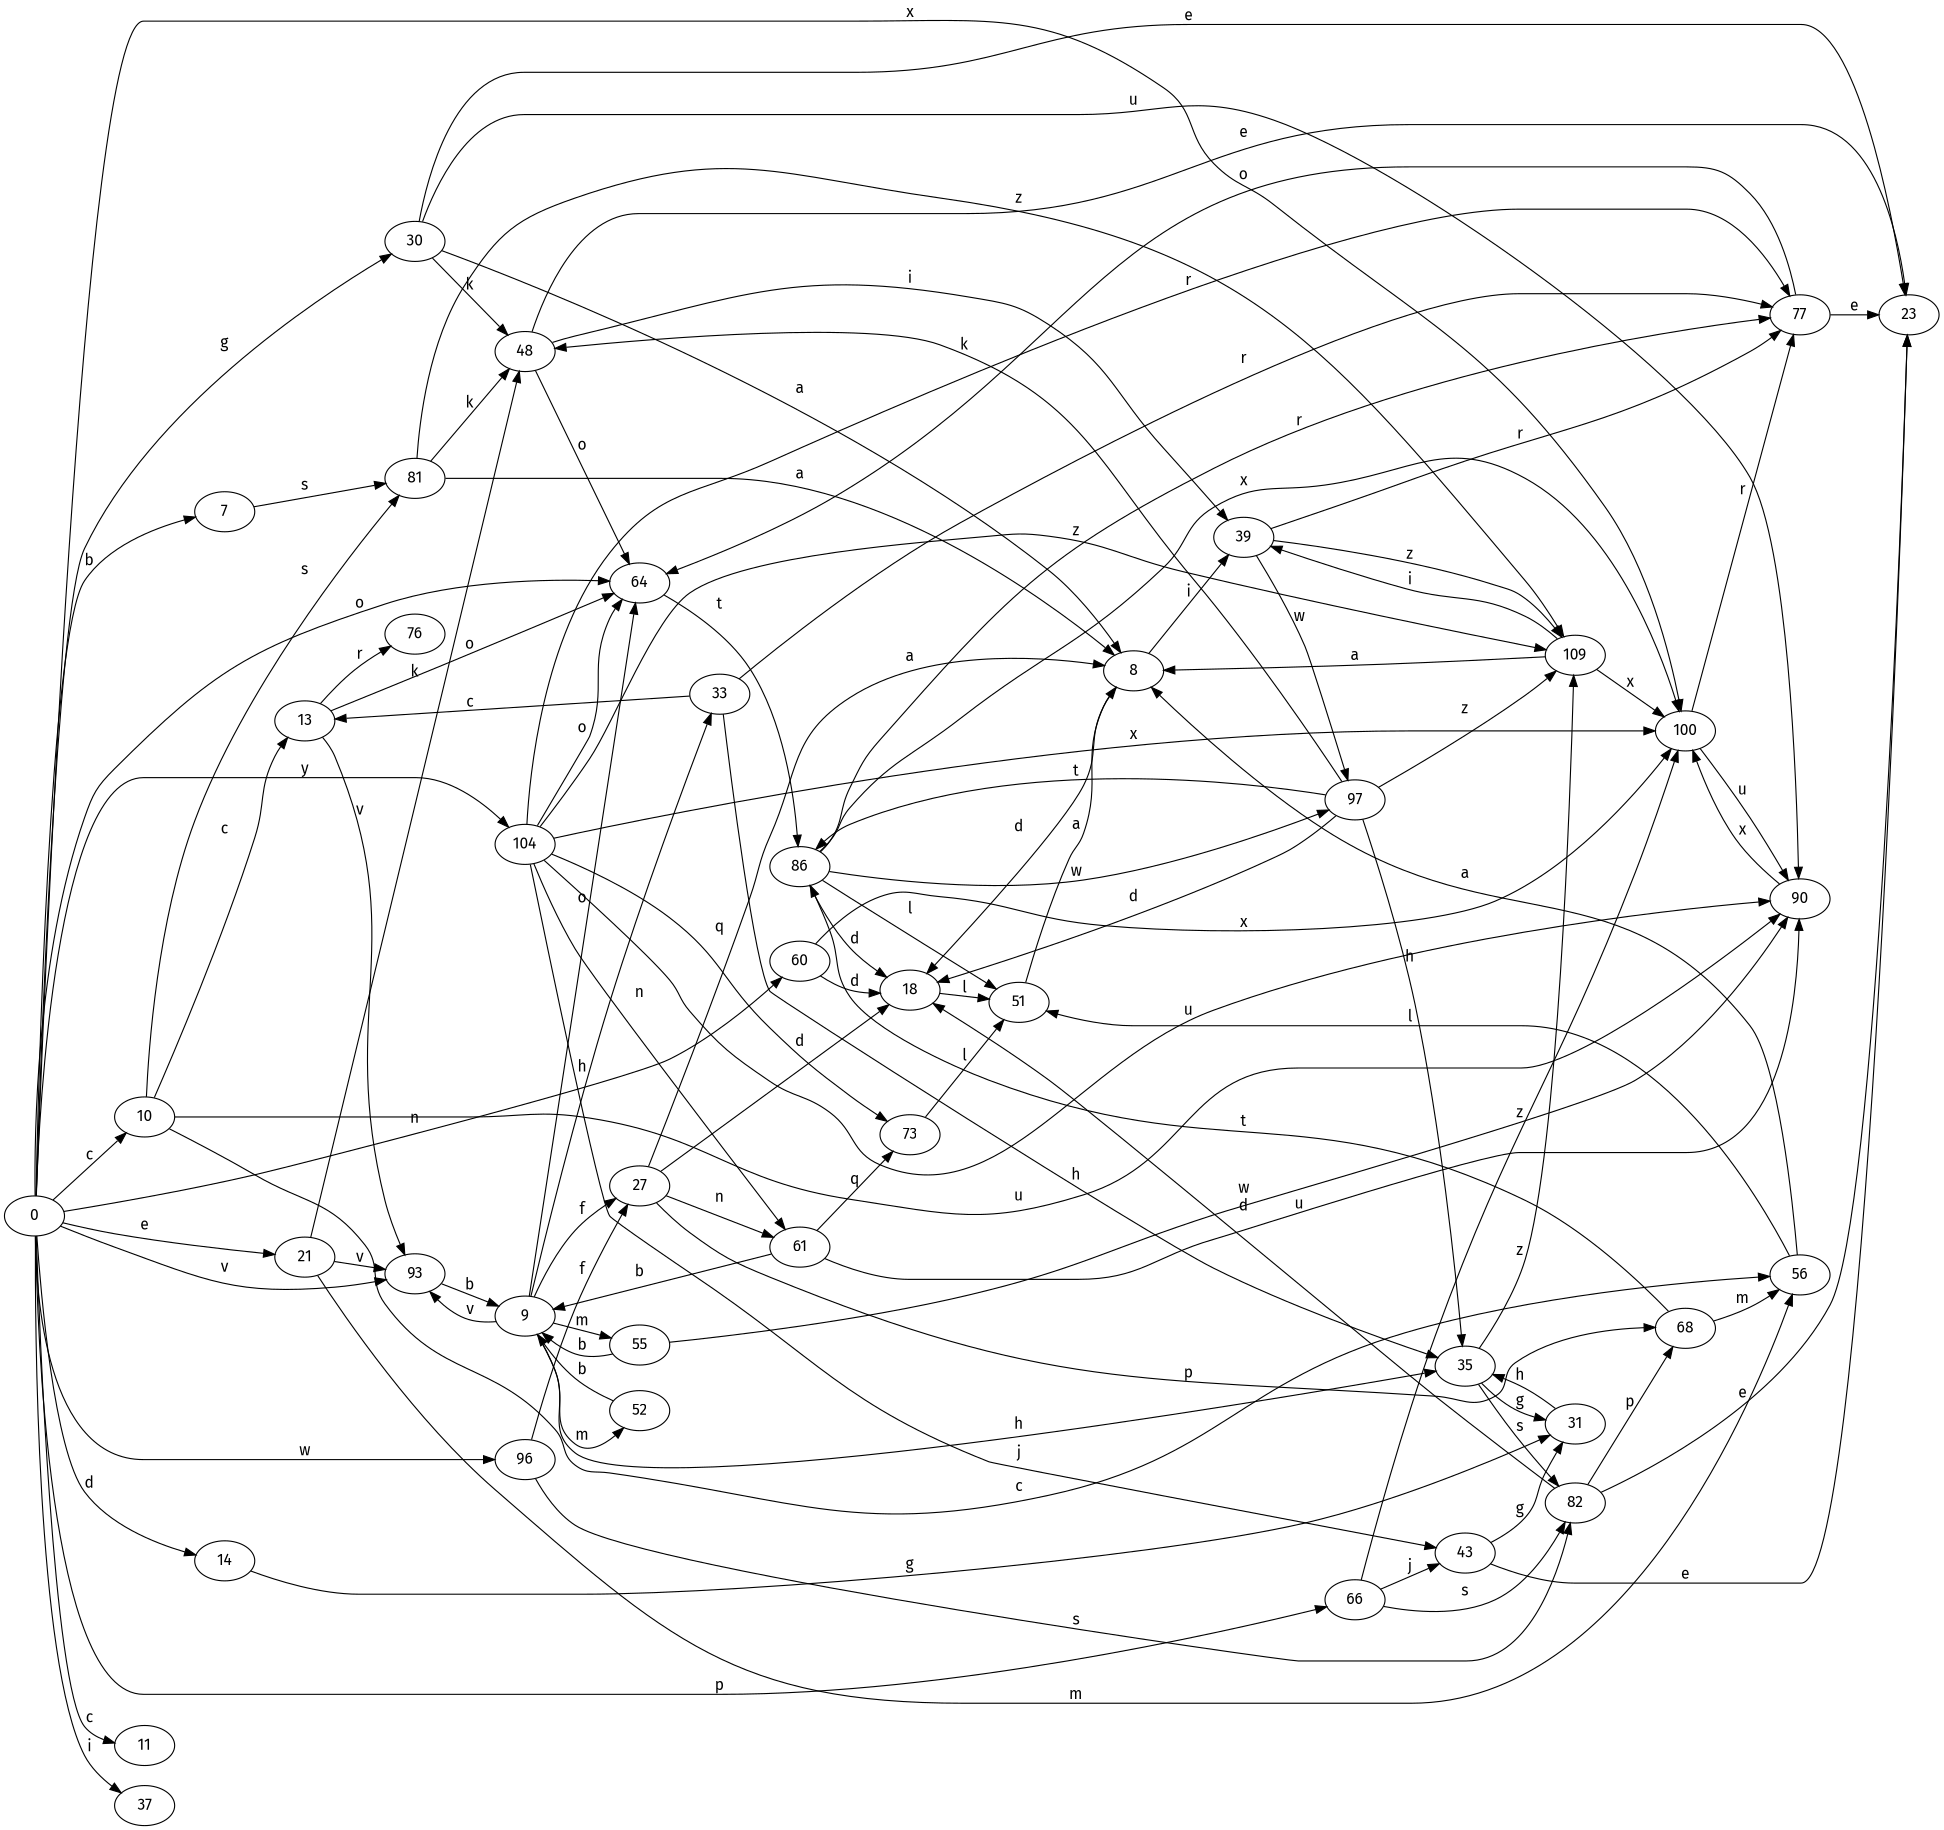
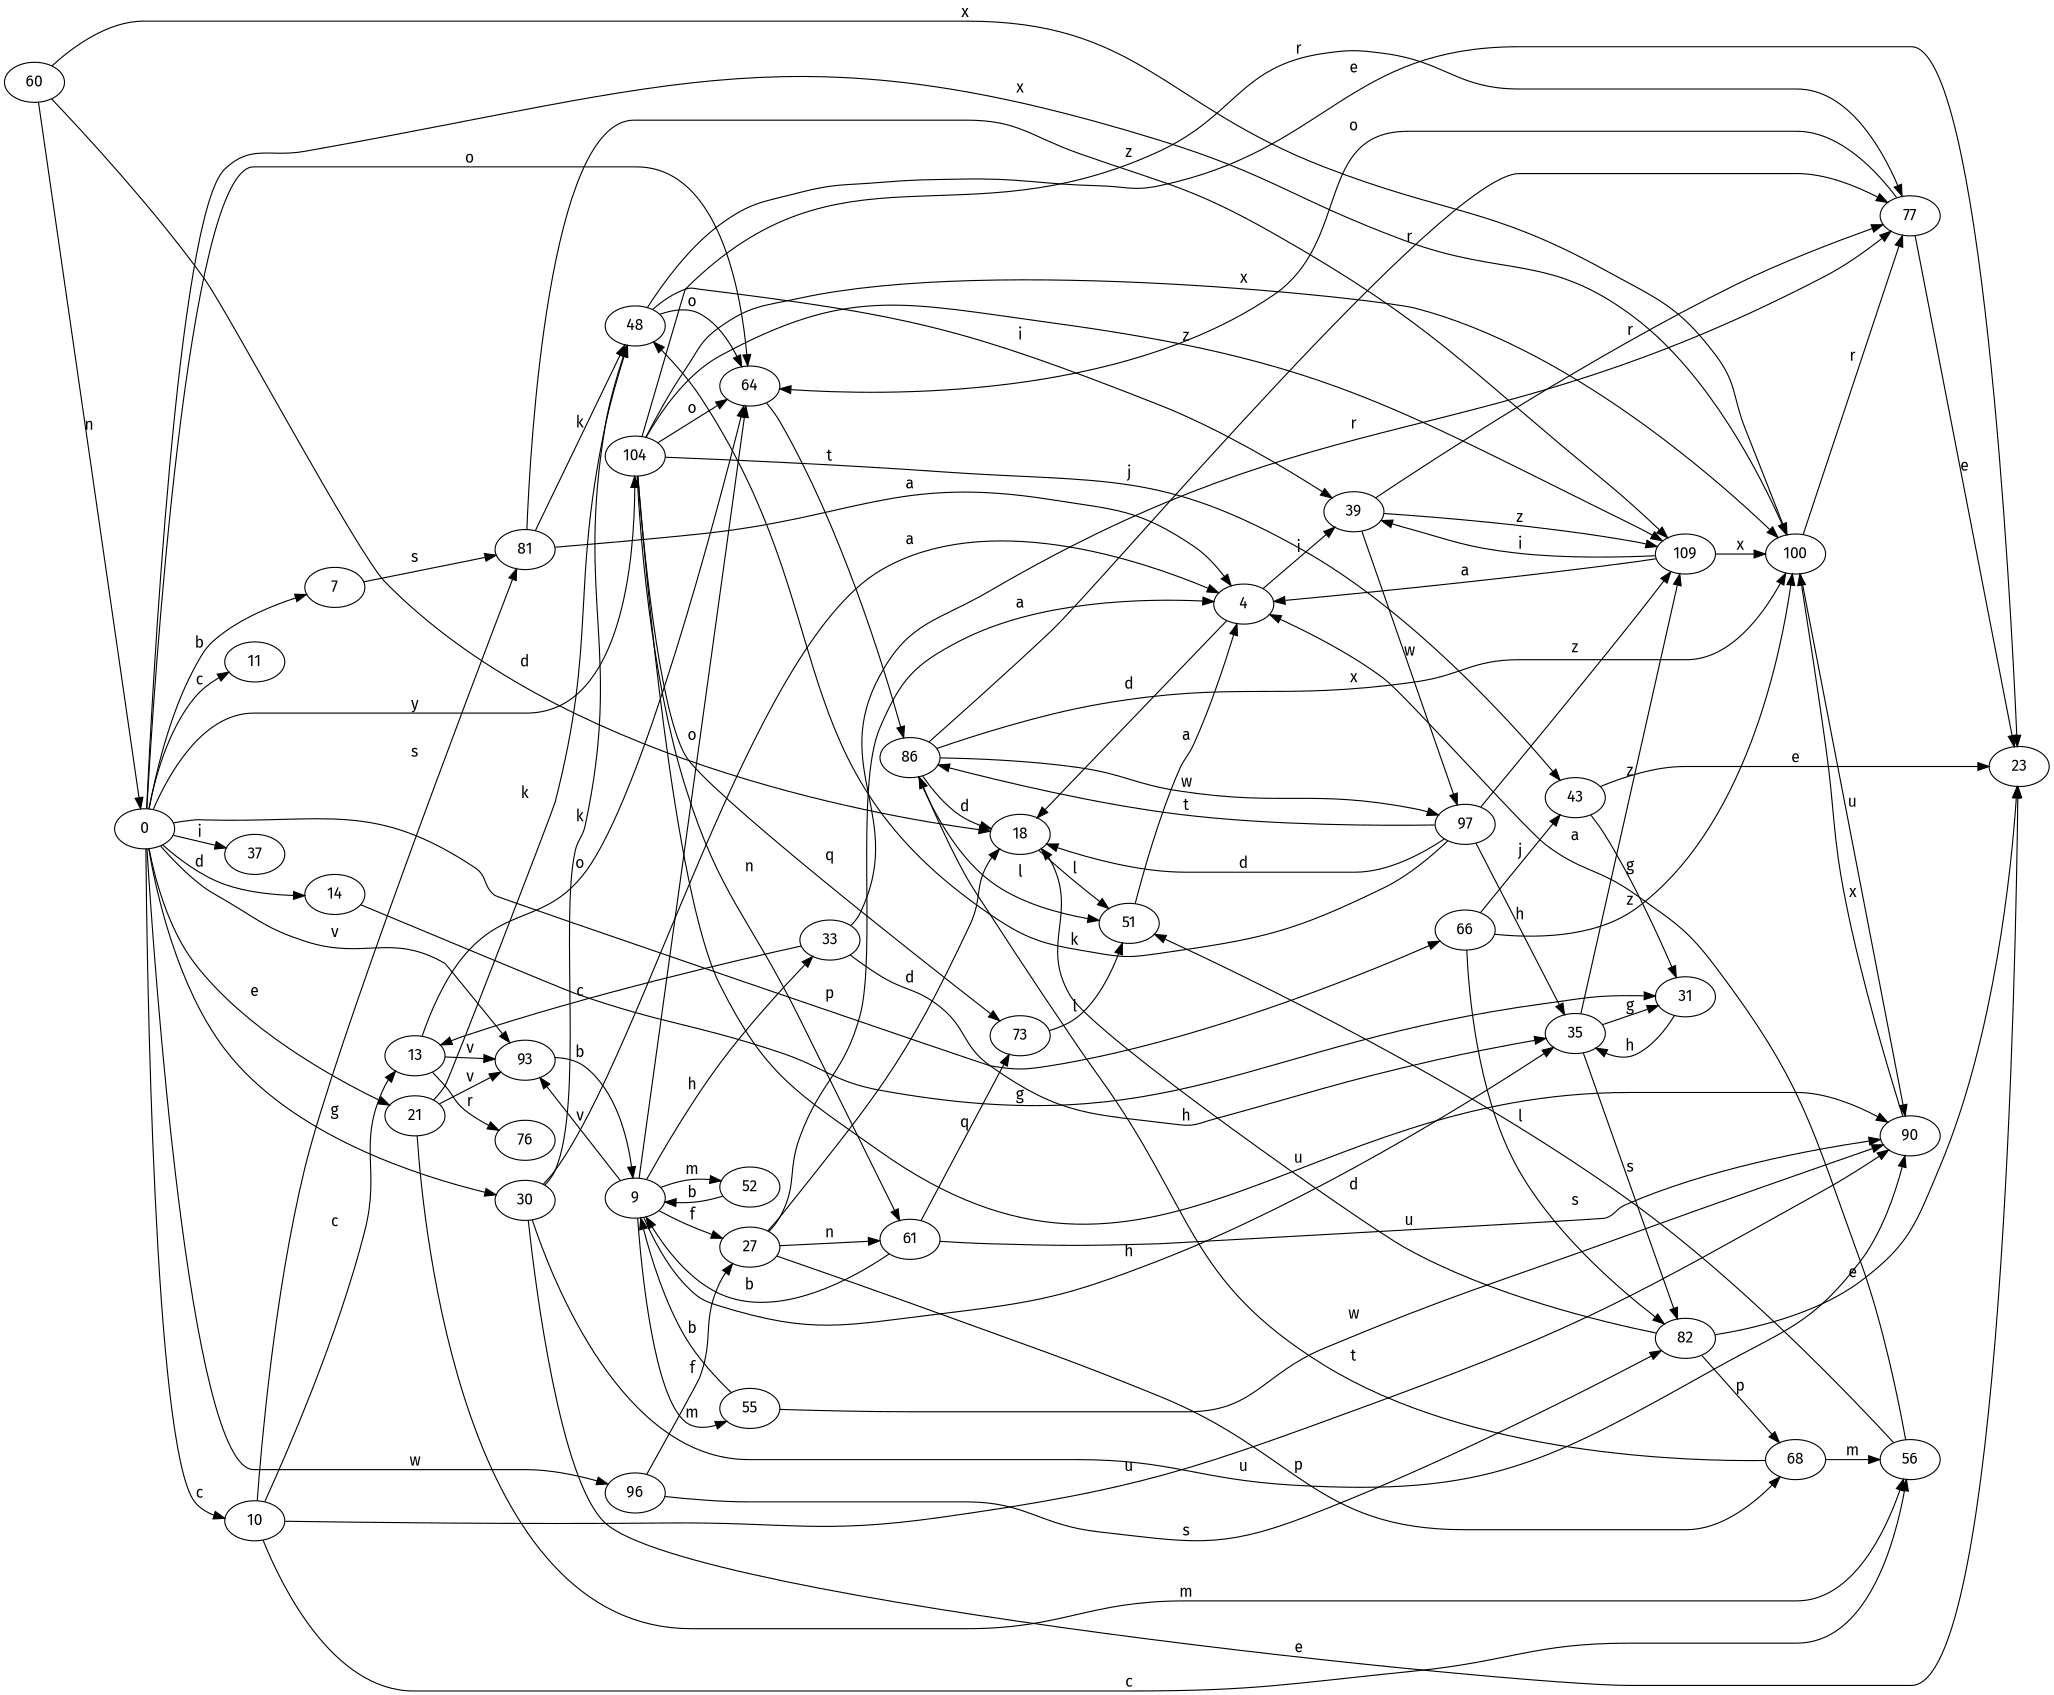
(1134, 671) -> (1244, 604)
(431, 1129) -> (89, 450)
